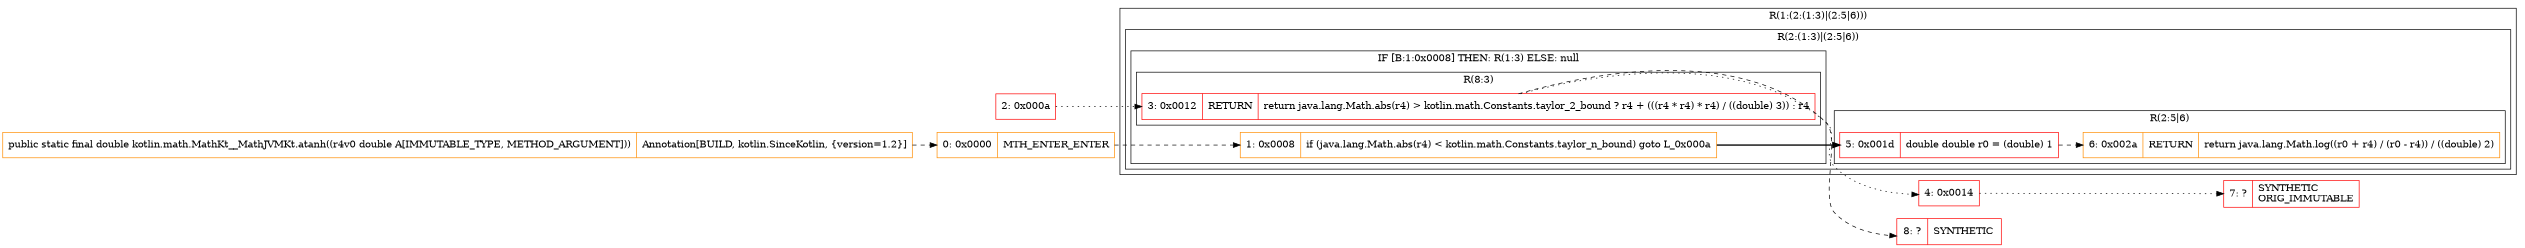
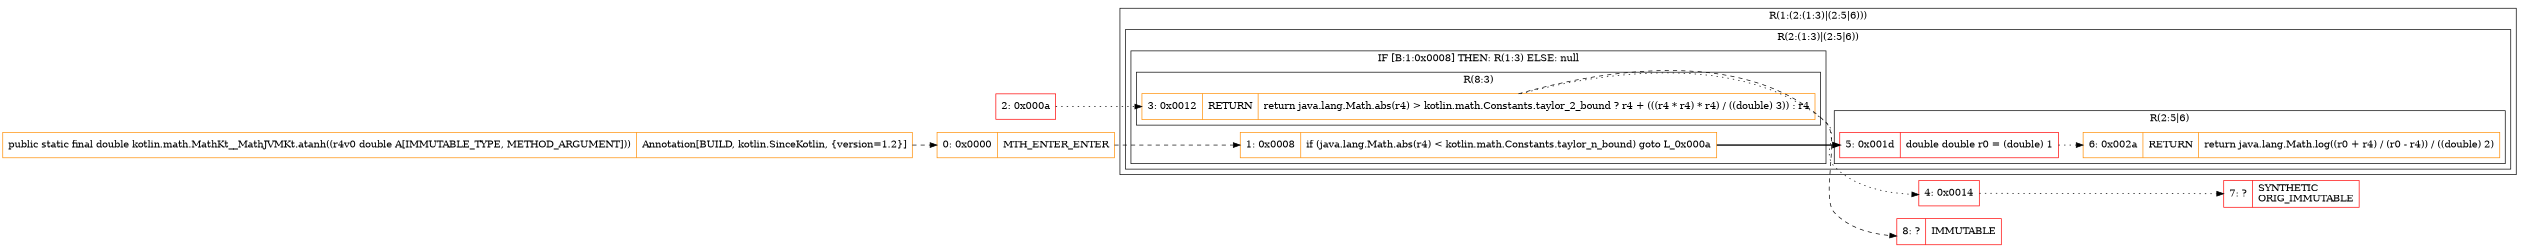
(1478, 107) -> (1478, 107)
(2067, 145) -> (2067, 145)
(1964, 231) -> (1964, 231)
